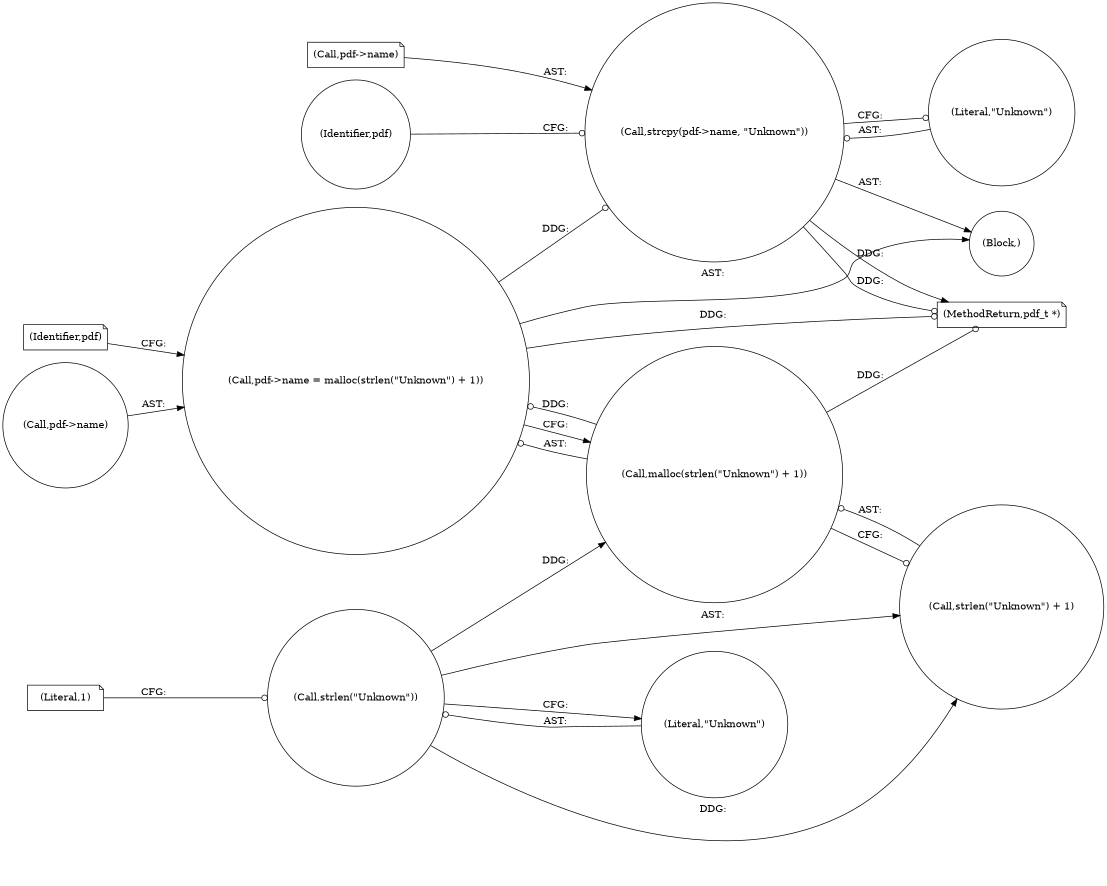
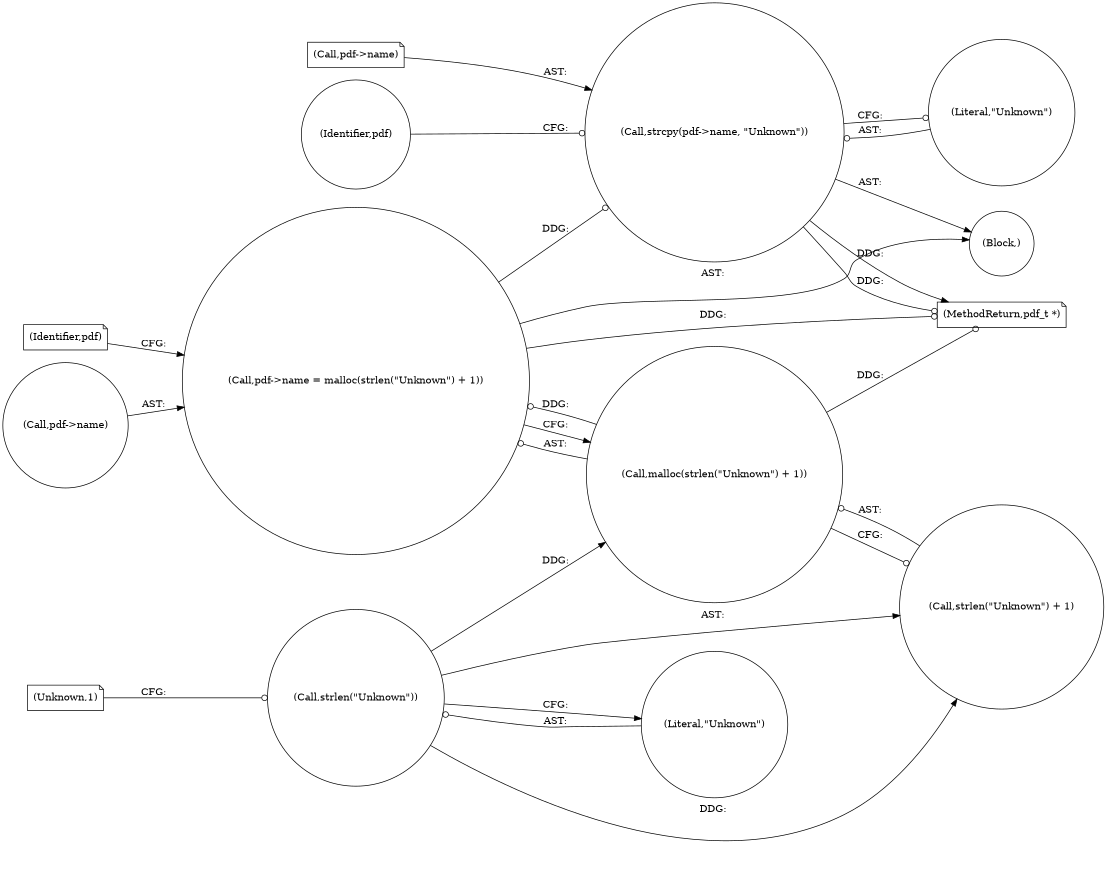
(66, 698) -> (66, 698)
